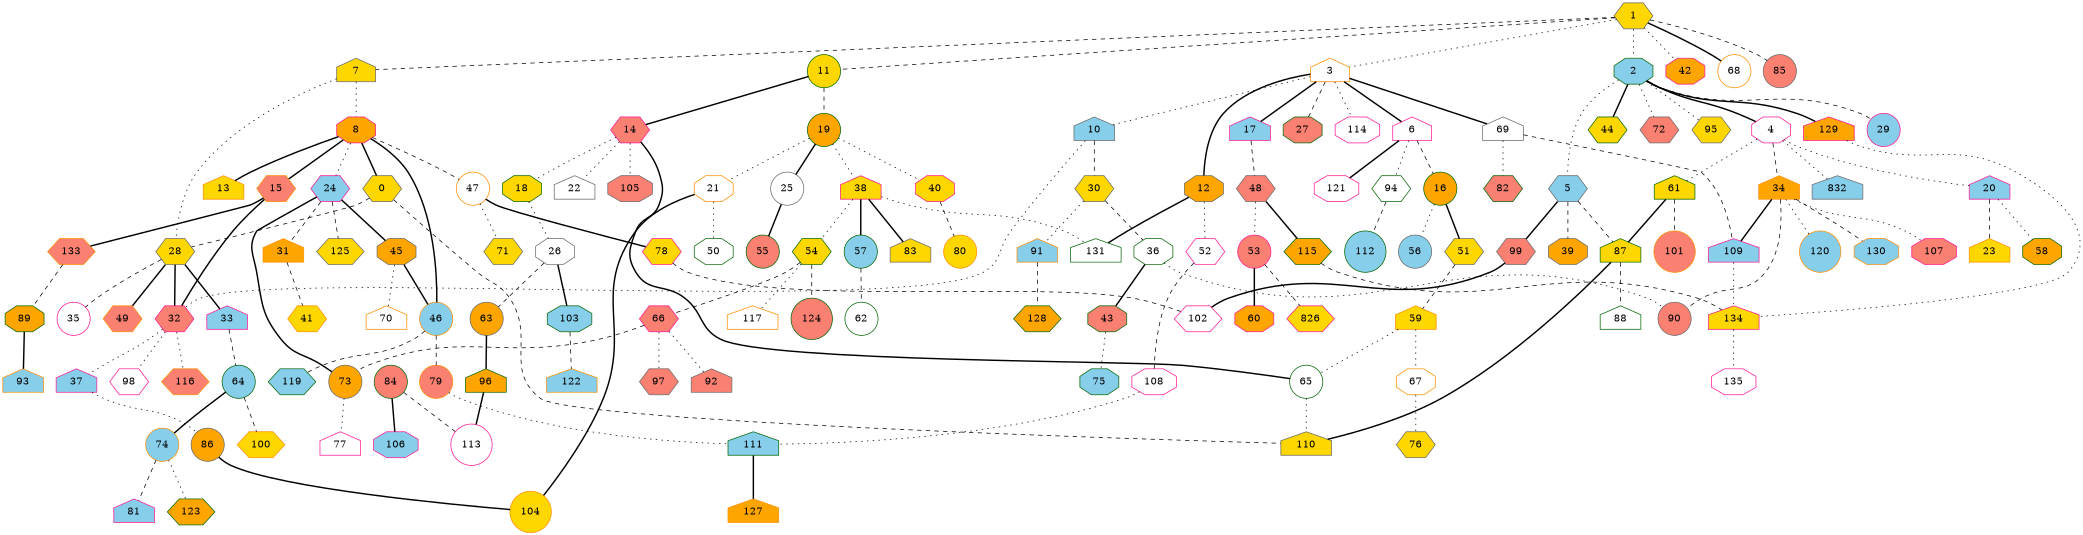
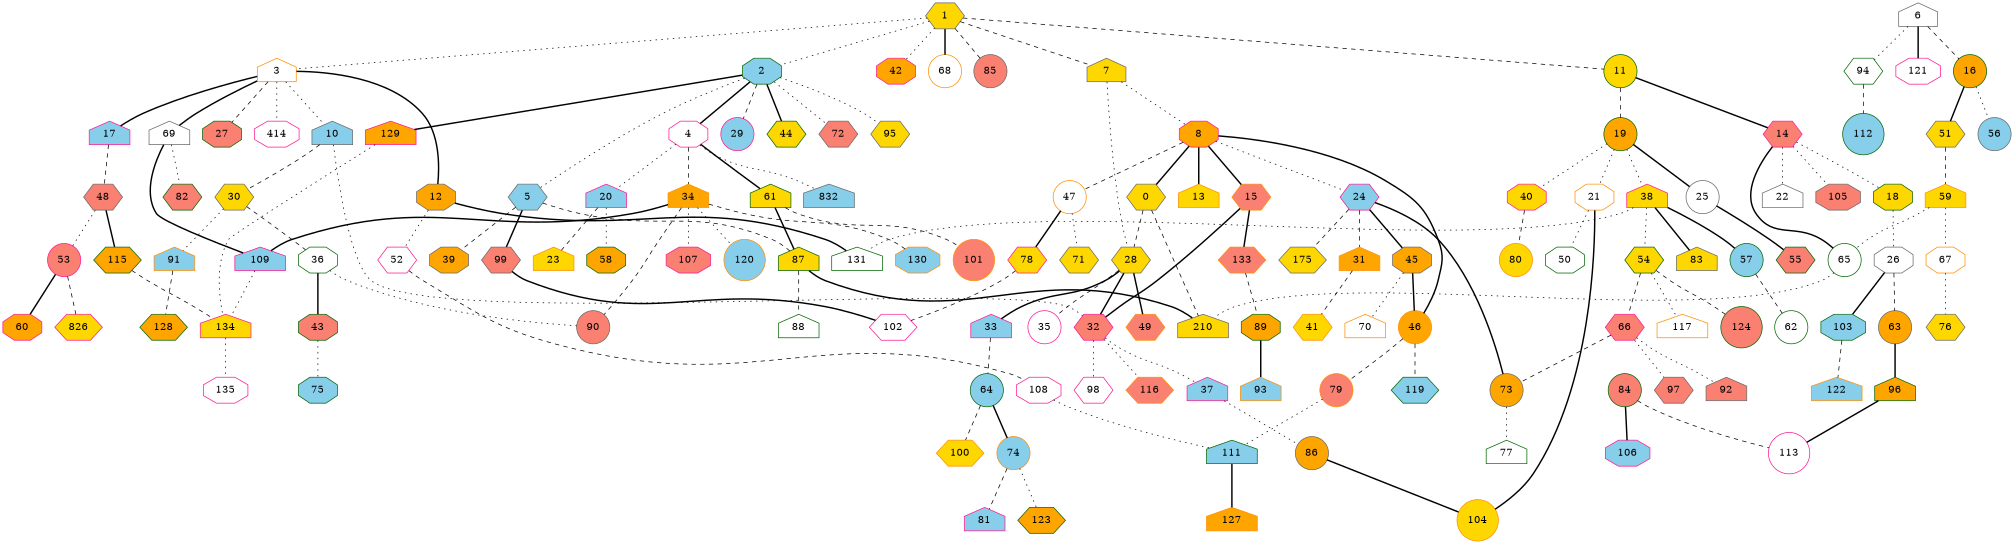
(1373, 102) -> none
(1357, 130) -> (277, 134)
(1412, 130) -> (1918, 16)
(1722, 160) -> (730, 167)
(1649, 161) -> (166, 220)
(340, 252) -> (1303, 260)
(763, 252) -> (1796, 260)
(436, 319) -> (1415, 327)
(340, 445) -> (1507, 453)
(1306, 445) -> (1203, 327)
